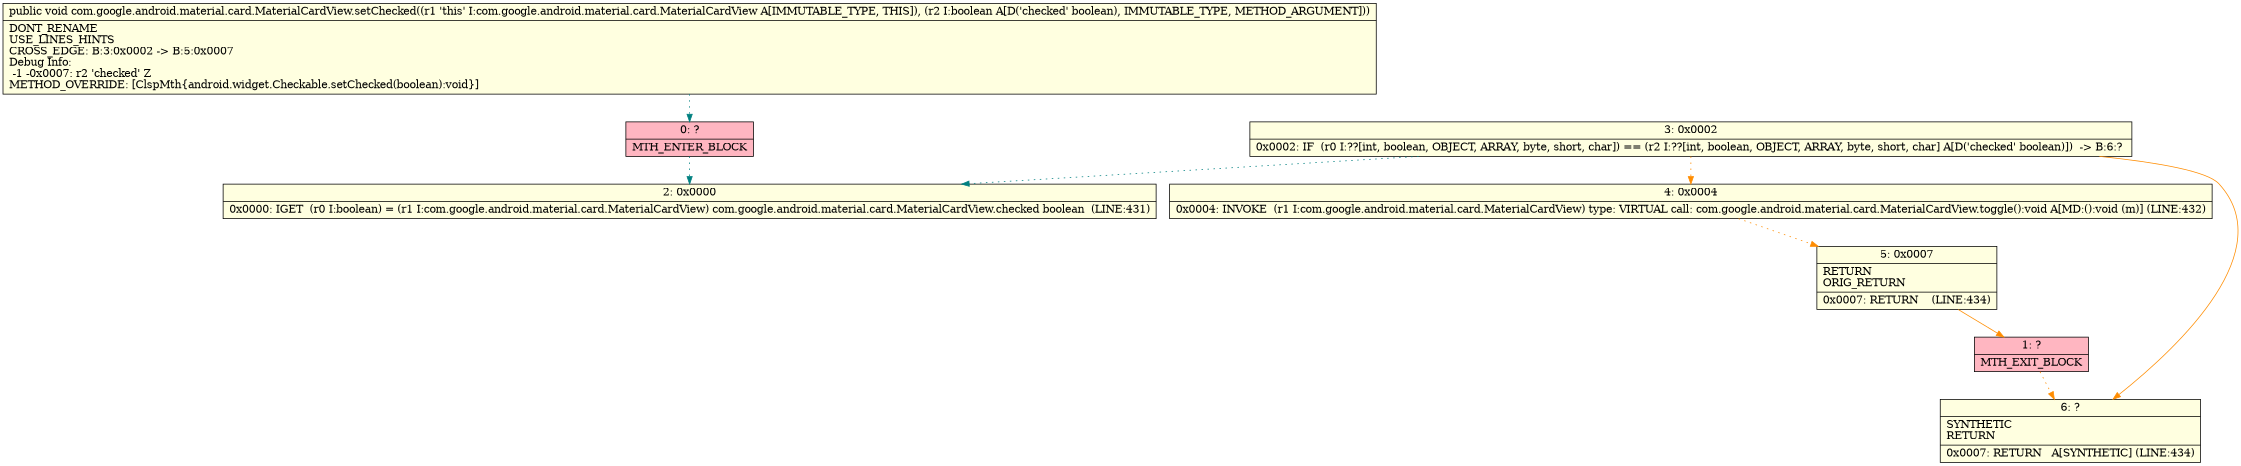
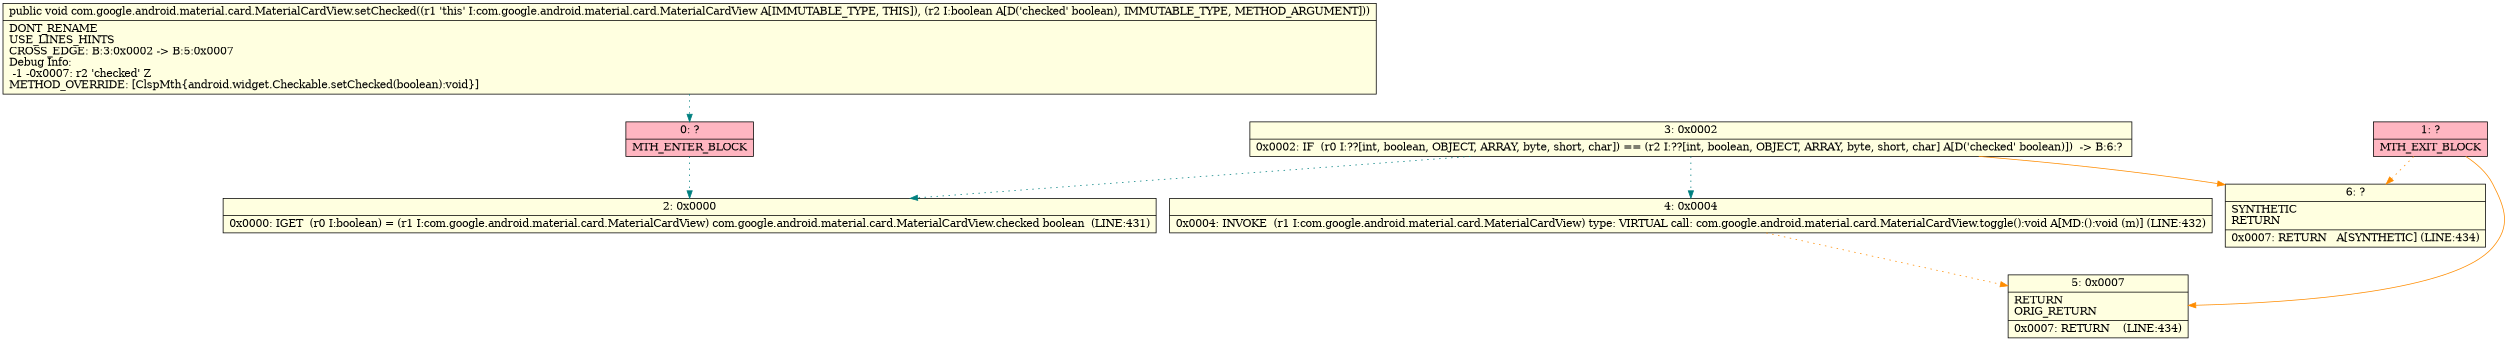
(1691, 166) -> (1691, 174)
(1978, 321) -> (2402, 286)
